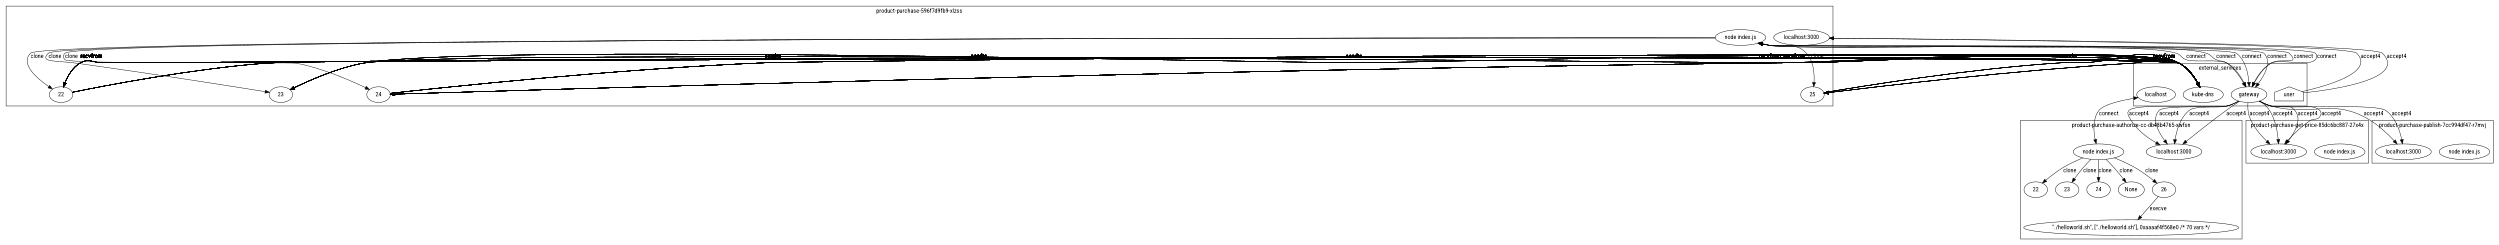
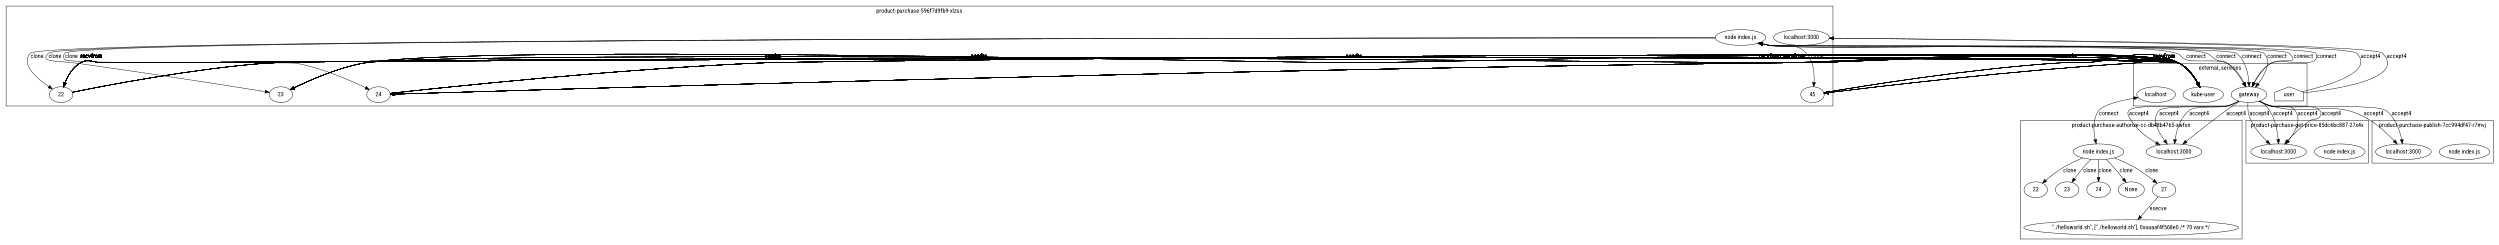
(1812, 95) -> (1812, 95)
(2203, 95) -> (2203, 95)
(2164, 190) -> (2164, 190)
